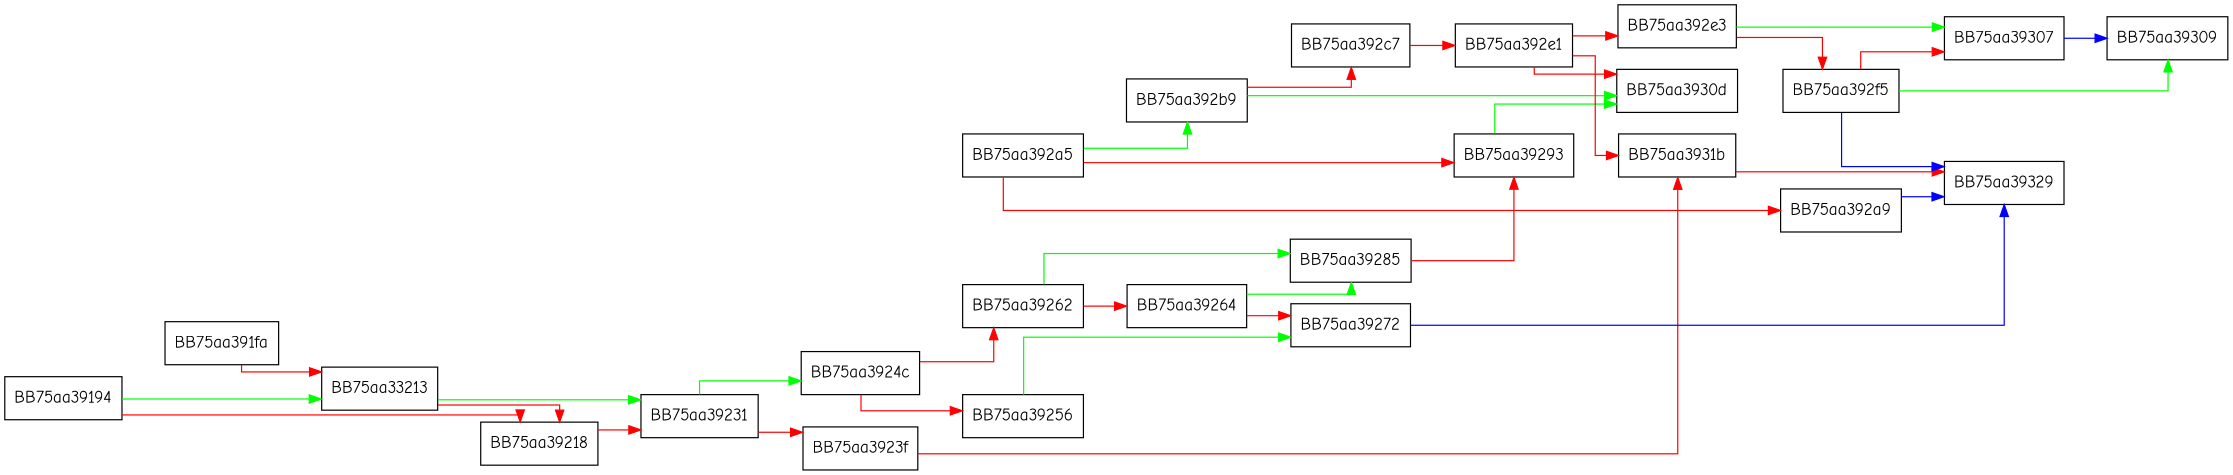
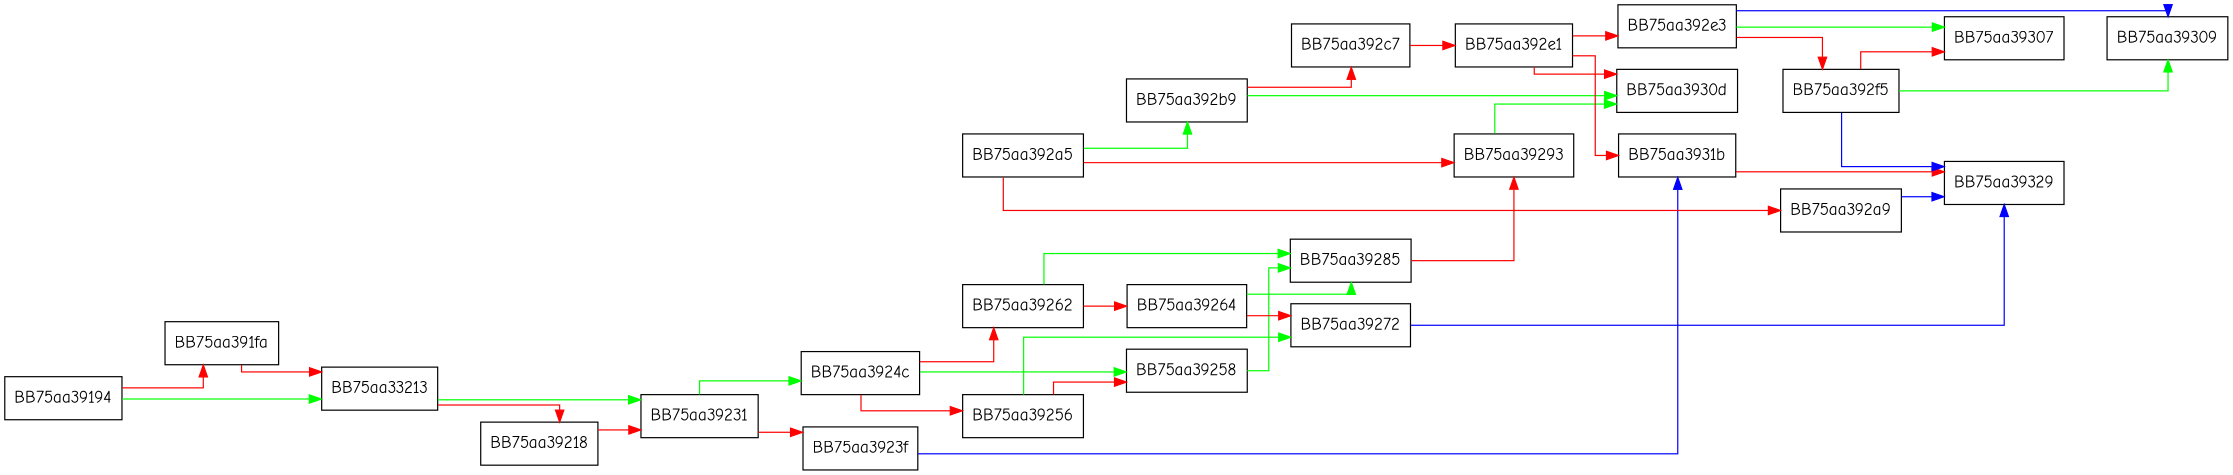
(2080, 38) -> (1952, 11)
none -> (1187, 371)
(322, 415) -> (168, 388)
(1430, 454) -> (1430, 454)
